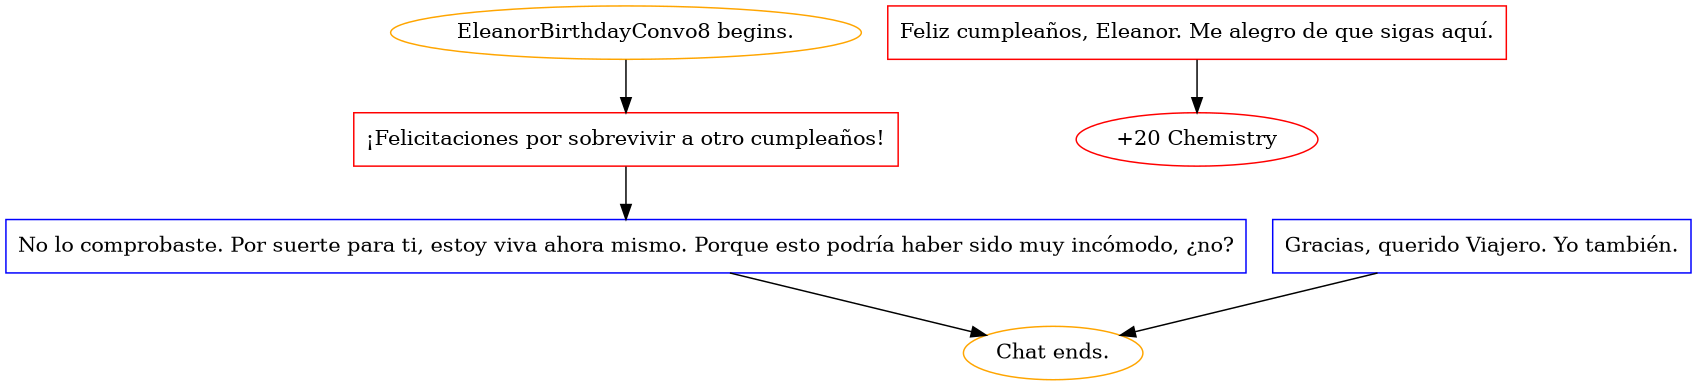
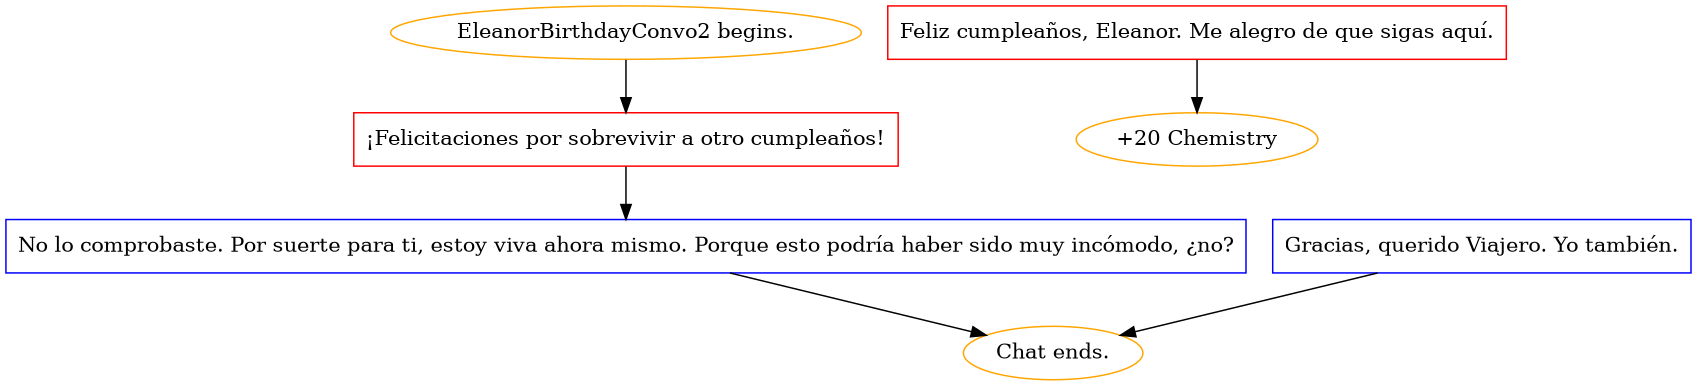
(626, 33) -> (626, 33)
(1197, 139) -> (1197, 139)
